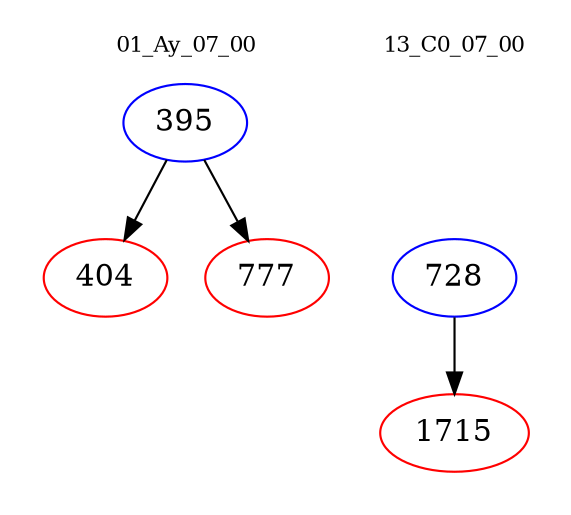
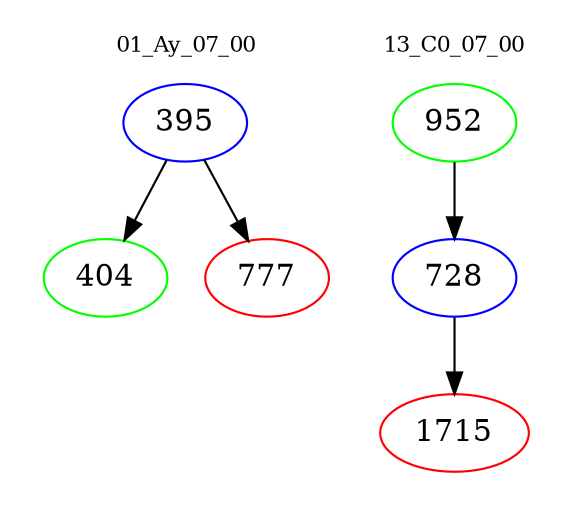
none -> (455, 123)
(106, 278) -> (106, 278)
